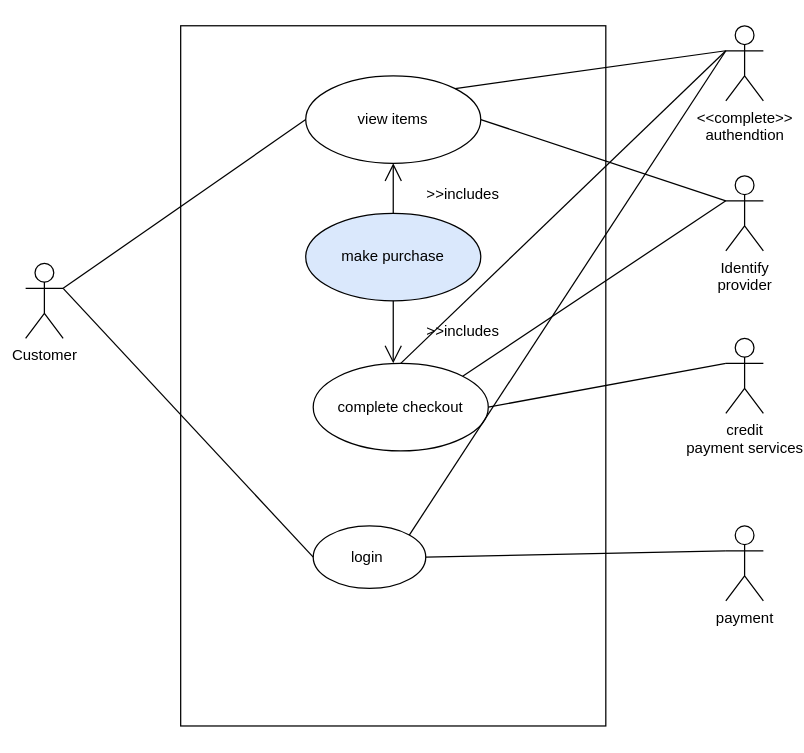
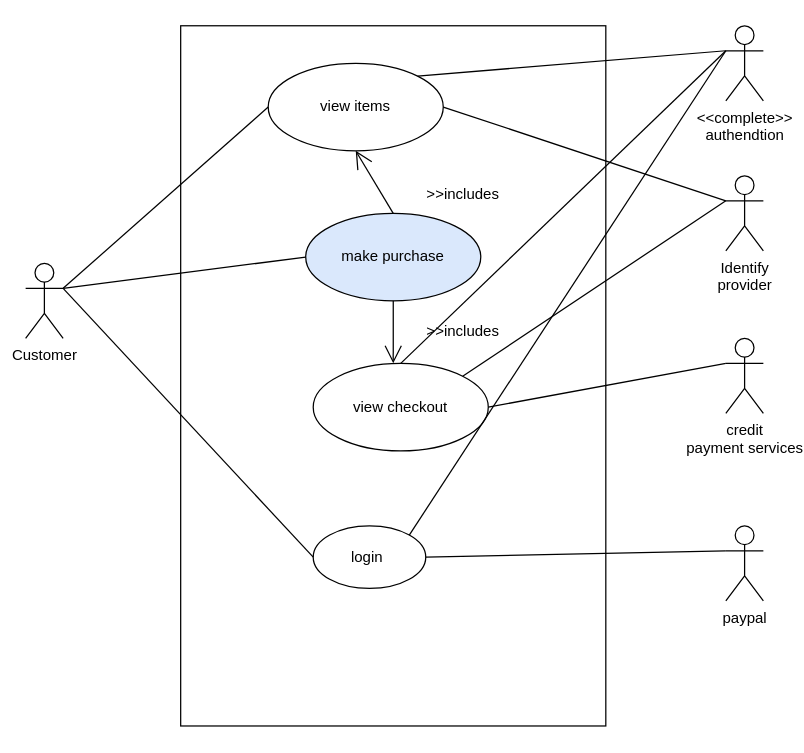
(393, 119) -> (356, 107)
none -> (186, 272)
(401, 407) -> (401, 407)
(745, 618) -> (745, 618)
